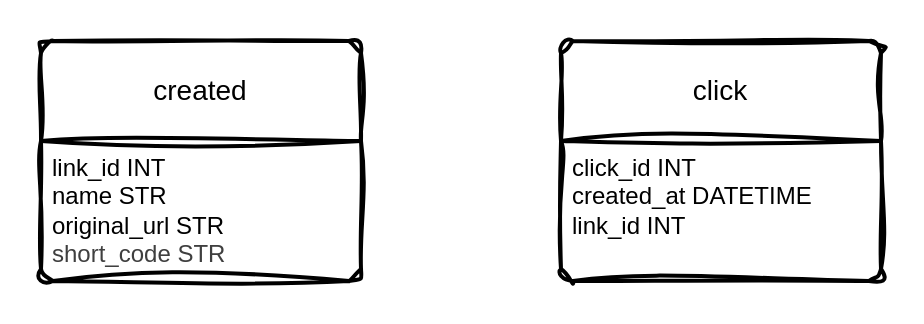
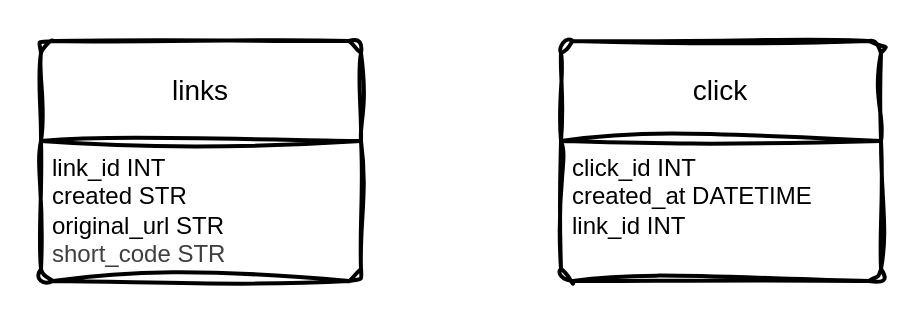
(201, 91) -> (201, 91)
(145, 213) -> (145, 213)
